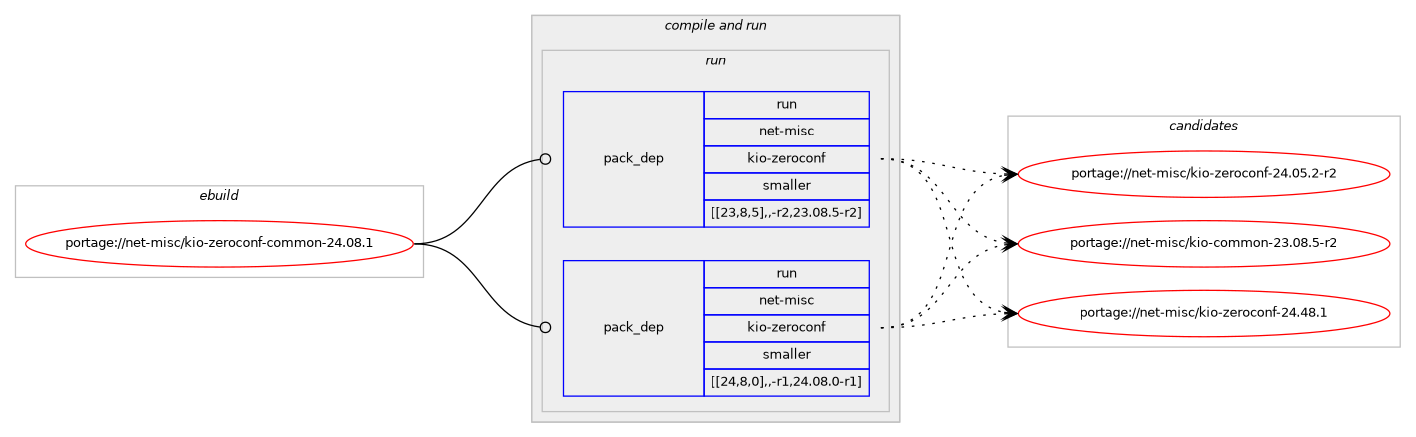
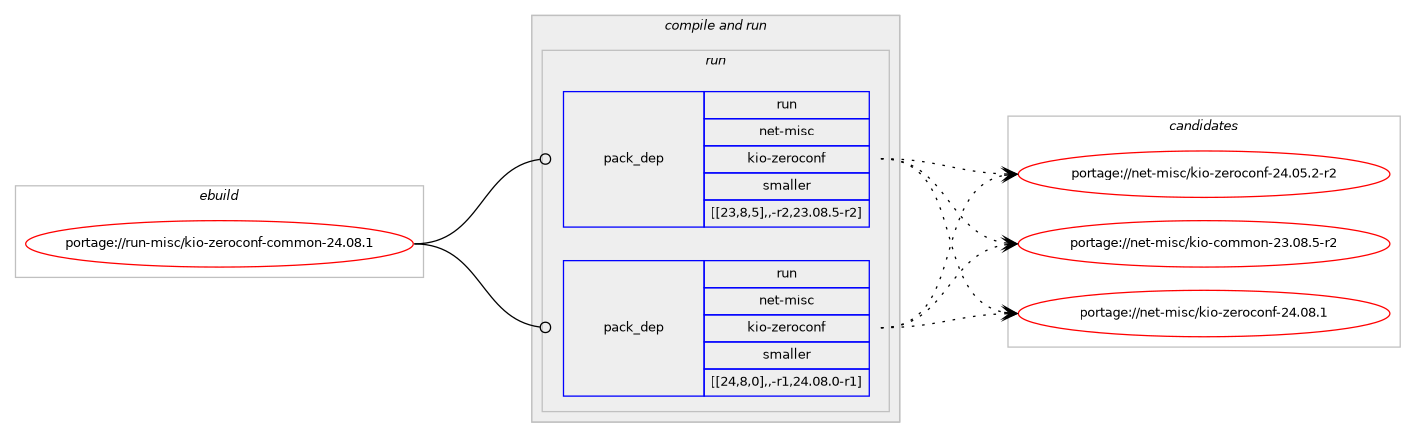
(219, 244) -> (219, 244)
(1204, 314) -> (1204, 314)
